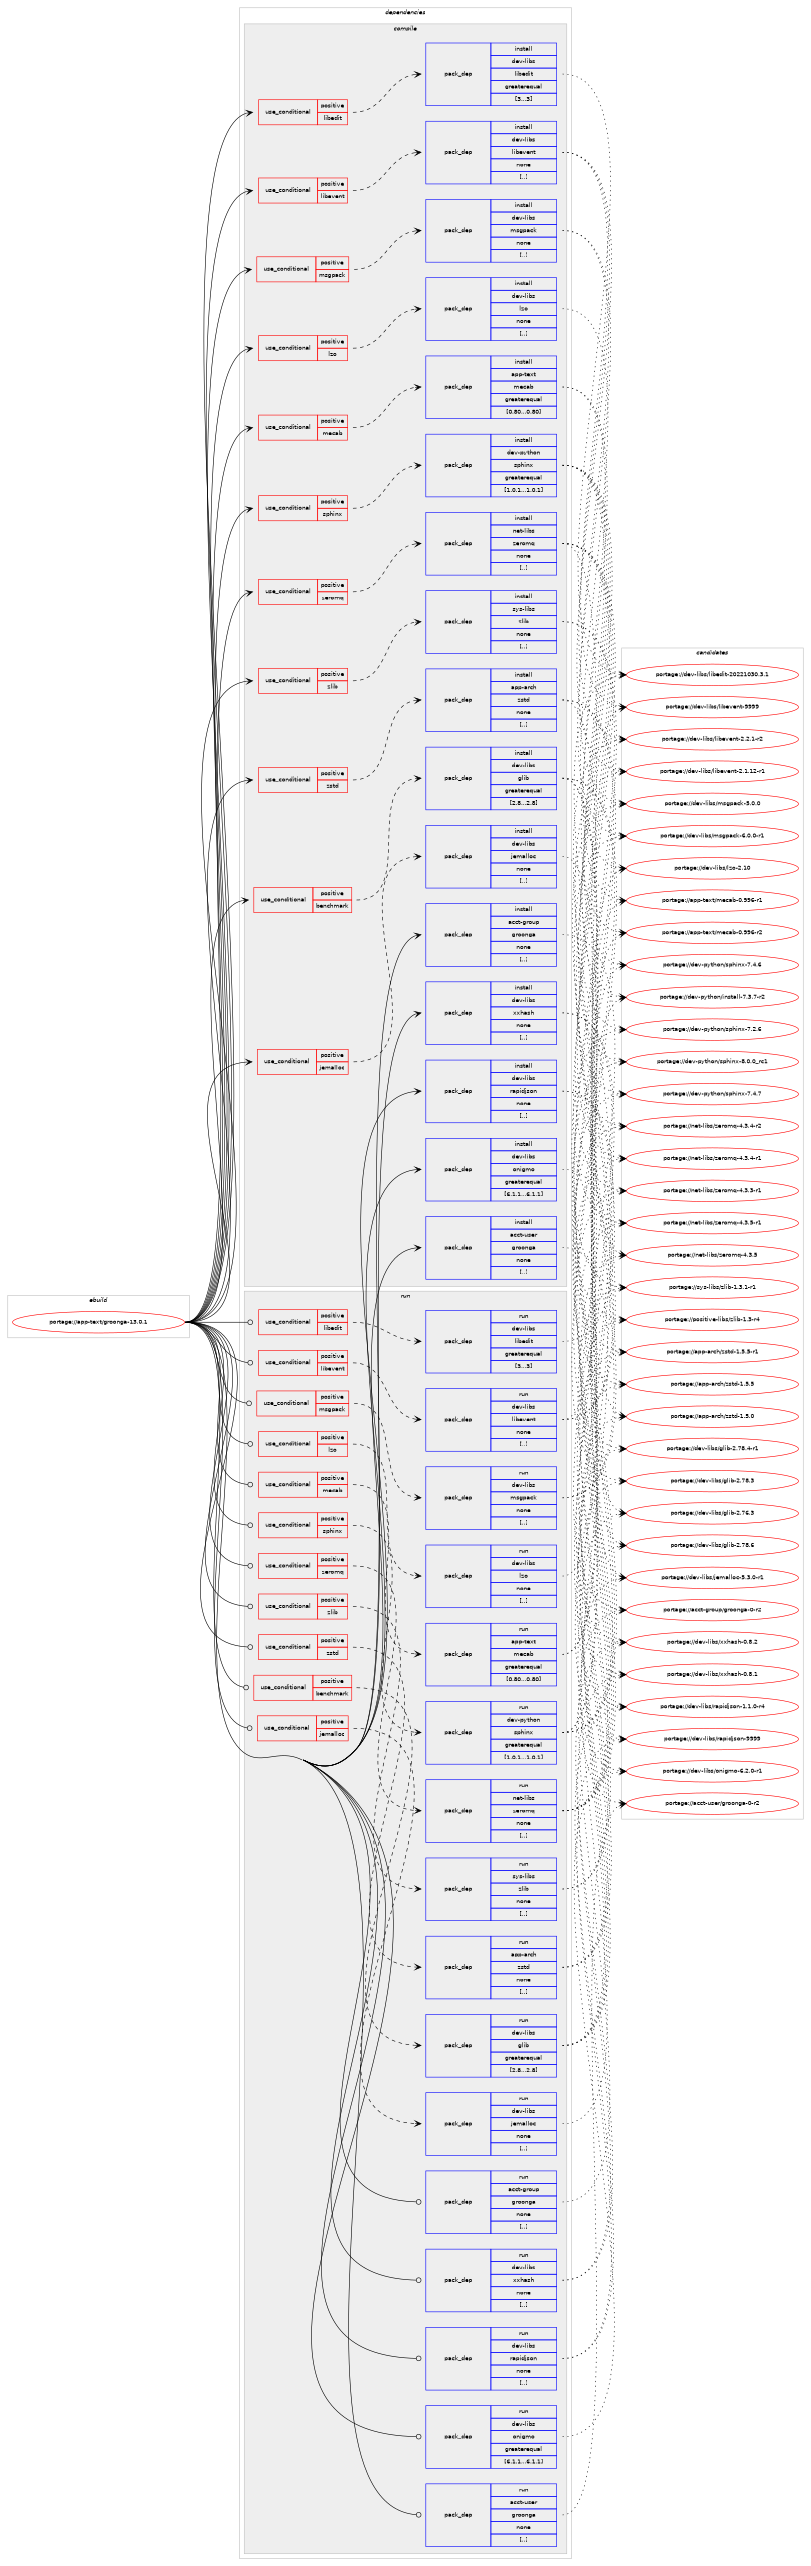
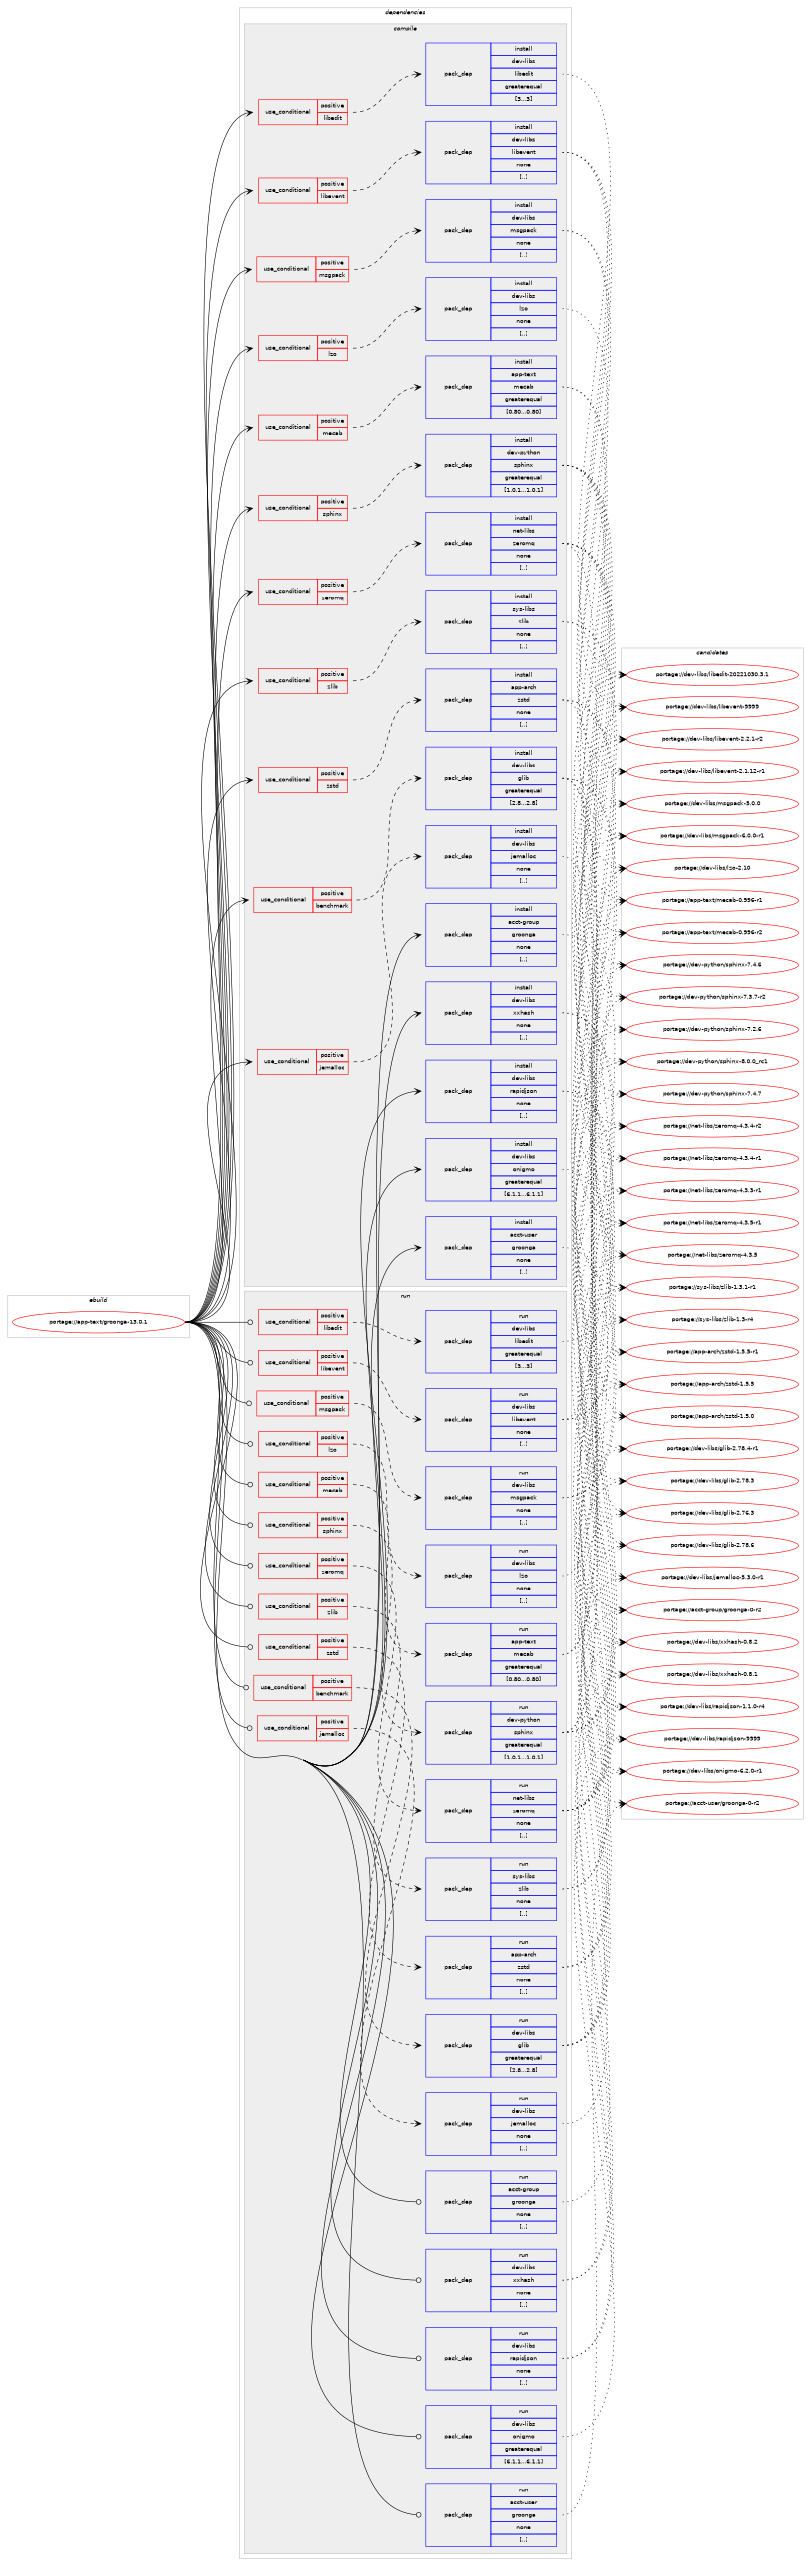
(712, 997) -> (712, 997)
(712, 1320) -> (712, 1320)
